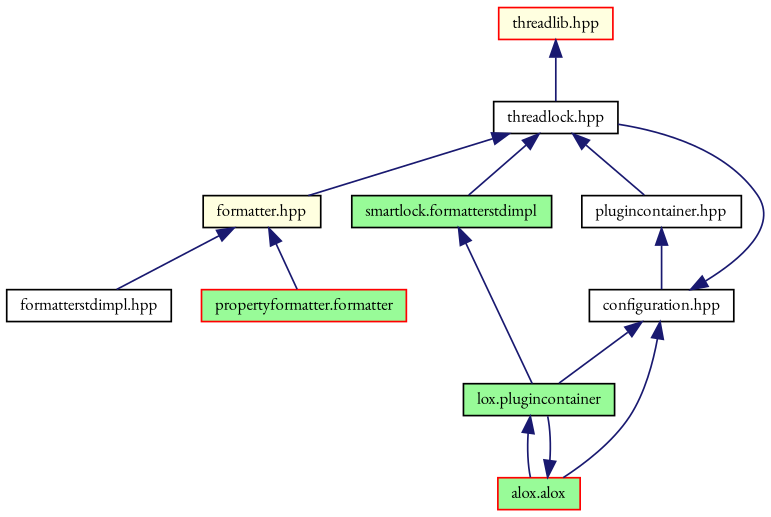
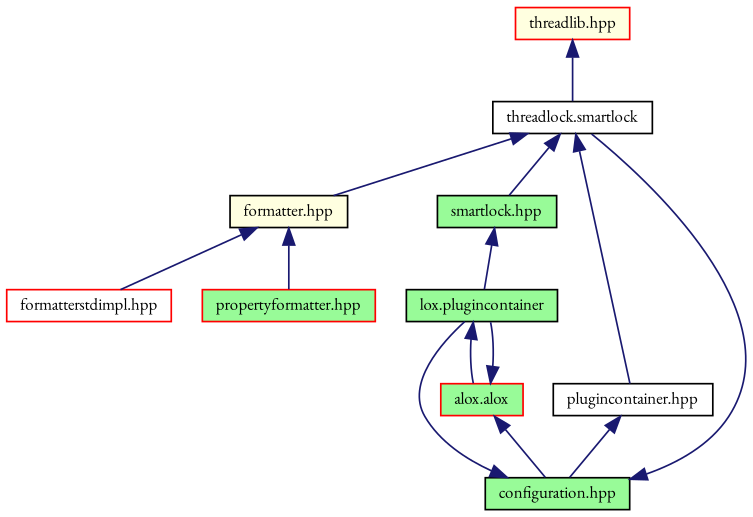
(556, 118) -> (573, 118)
(452, 212) -> (497, 212)
(89, 306) -> (89, 306)
(304, 306) -> (289, 306)
(662, 306) -> (557, 494)
(627, 420) -> (525, 453)
